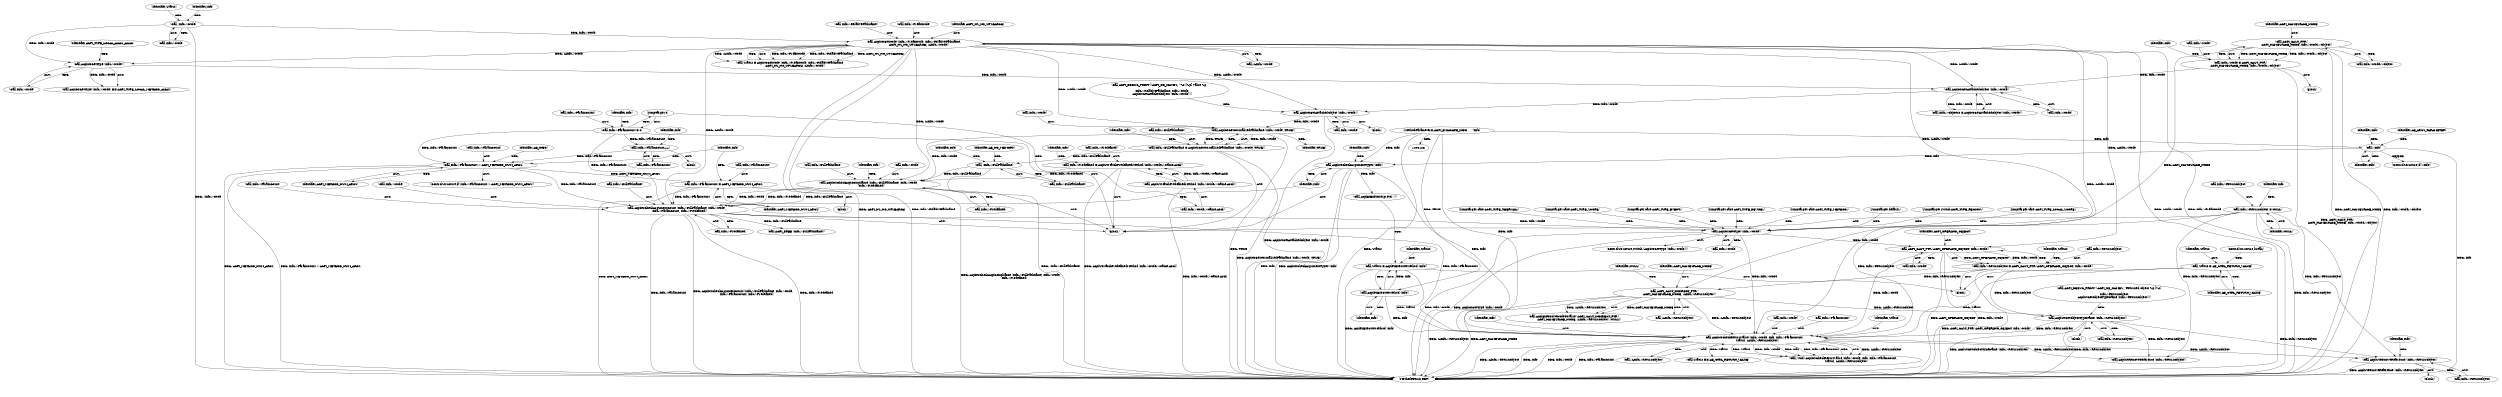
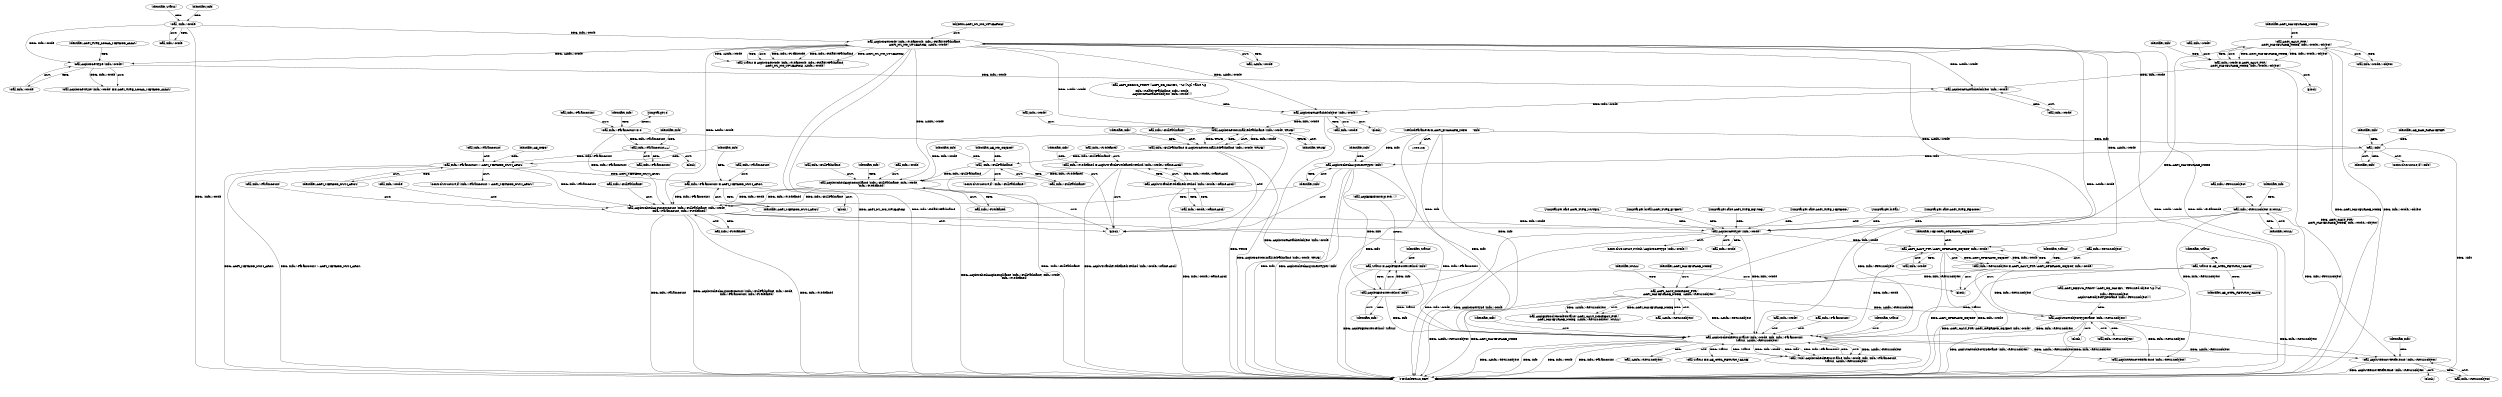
(856, 24) -> none
(914, 24) -> none
(978, 24) -> (978, 24)
(103, 44) -> (103, 44)
(1977, 113) -> none
(647, 122) -> (647, 122)
(651, 123) -> none
(948, 128) -> (1189, 197)
(2421, 131) -> (2421, 131)
(488, 133) -> none
none -> (1303, 136)
(1302, 139) -> (1302, 139)
(1428, 139) -> (1428, 139)
(994, 148) -> (994, 148)
(2399, 157) -> (2399, 157)
(1364, 180) -> (1367, 225)
none -> (995, 184)
(1205, 197) -> (1205, 197)
(1432, 210) -> (1432, 210)
(1489, 210) -> none
(1573, 210) -> (1573, 210)
(1654, 210) -> (1654, 210)
(1886, 210) -> (1886, 210)
(1953, 210) -> (1953, 210)
(2043, 210) -> none
(796, 232) -> none
(1398, 232) -> (1398, 232)
(1945, 232) -> (1945, 232)
(1373, 249) -> (1373, 249)
(2246, 249) -> none
(2464, 258) -> (2464, 258)
(2236, 277) -> (2236, 277)
(2222, 282) -> none
(1370, 329) -> (1370, 329)
(650, 372) -> none
(1954, 377) -> none
